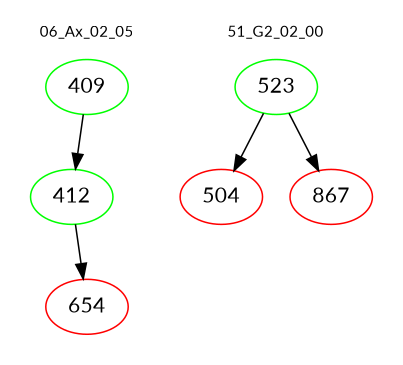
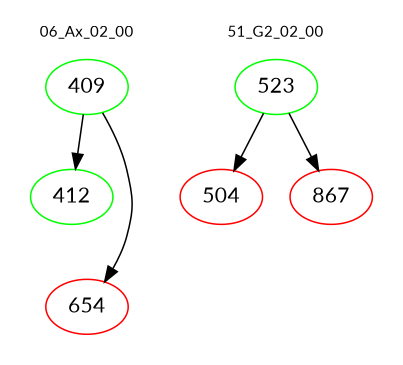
(87, 33) -> (87, 33)
(78, 244) -> (131, 190)
